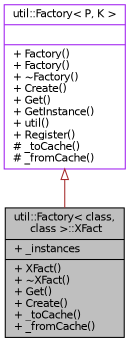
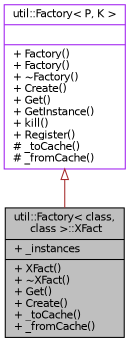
(31, 124) -> (31, 124)
